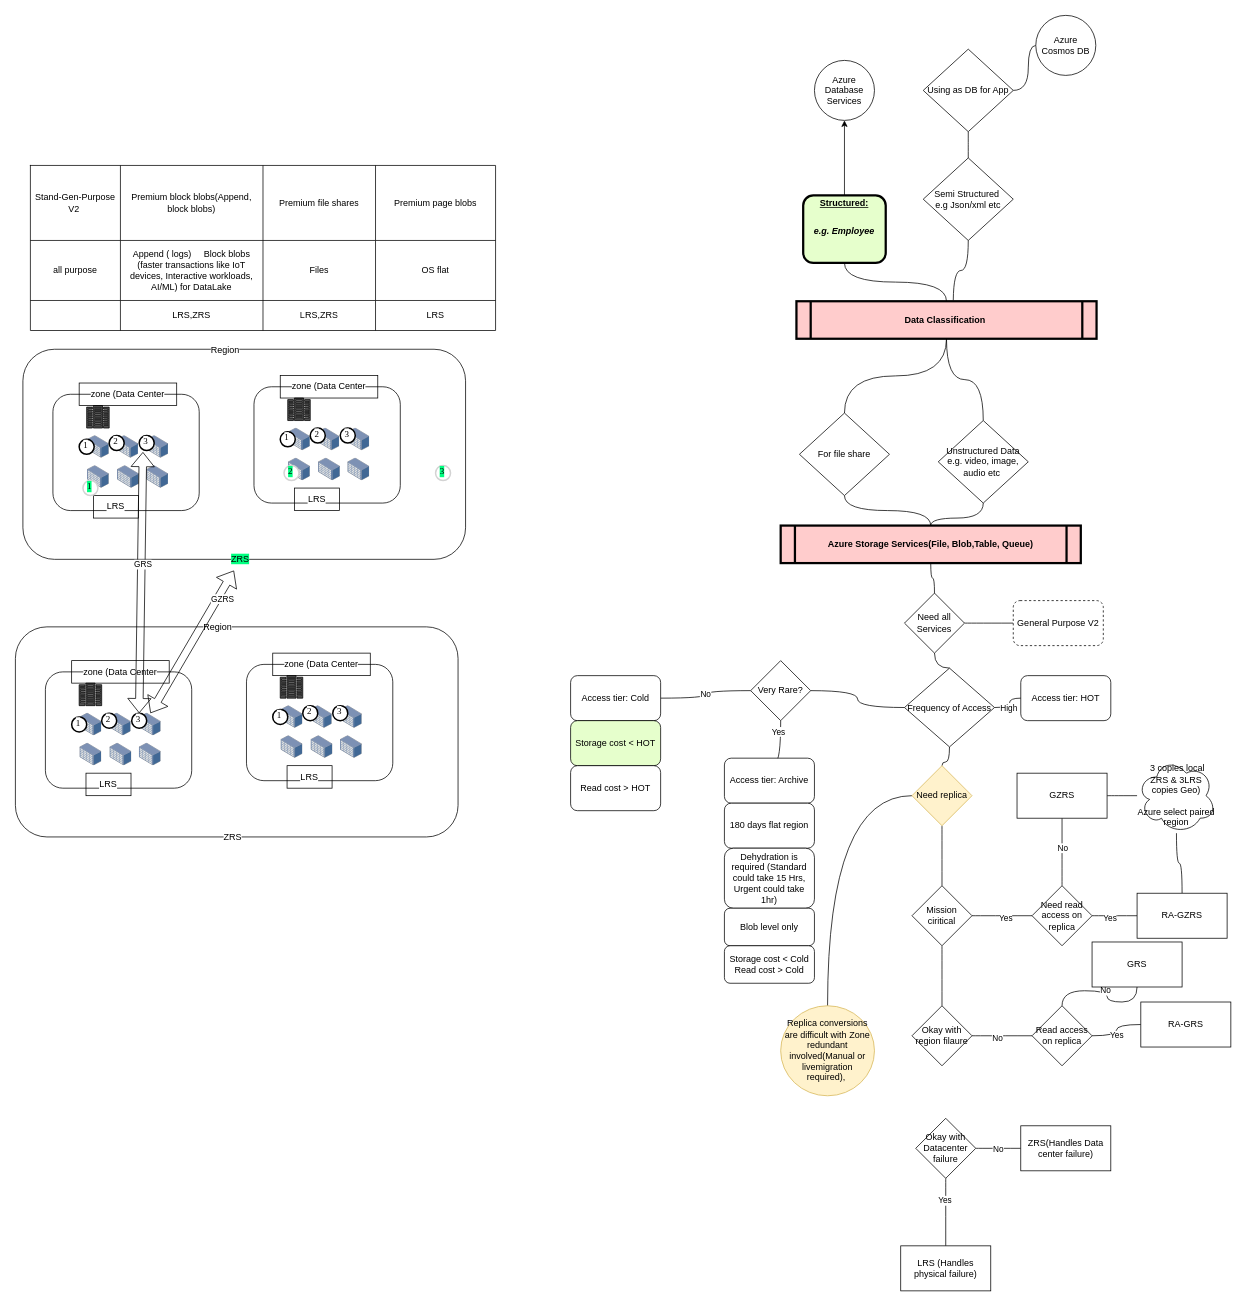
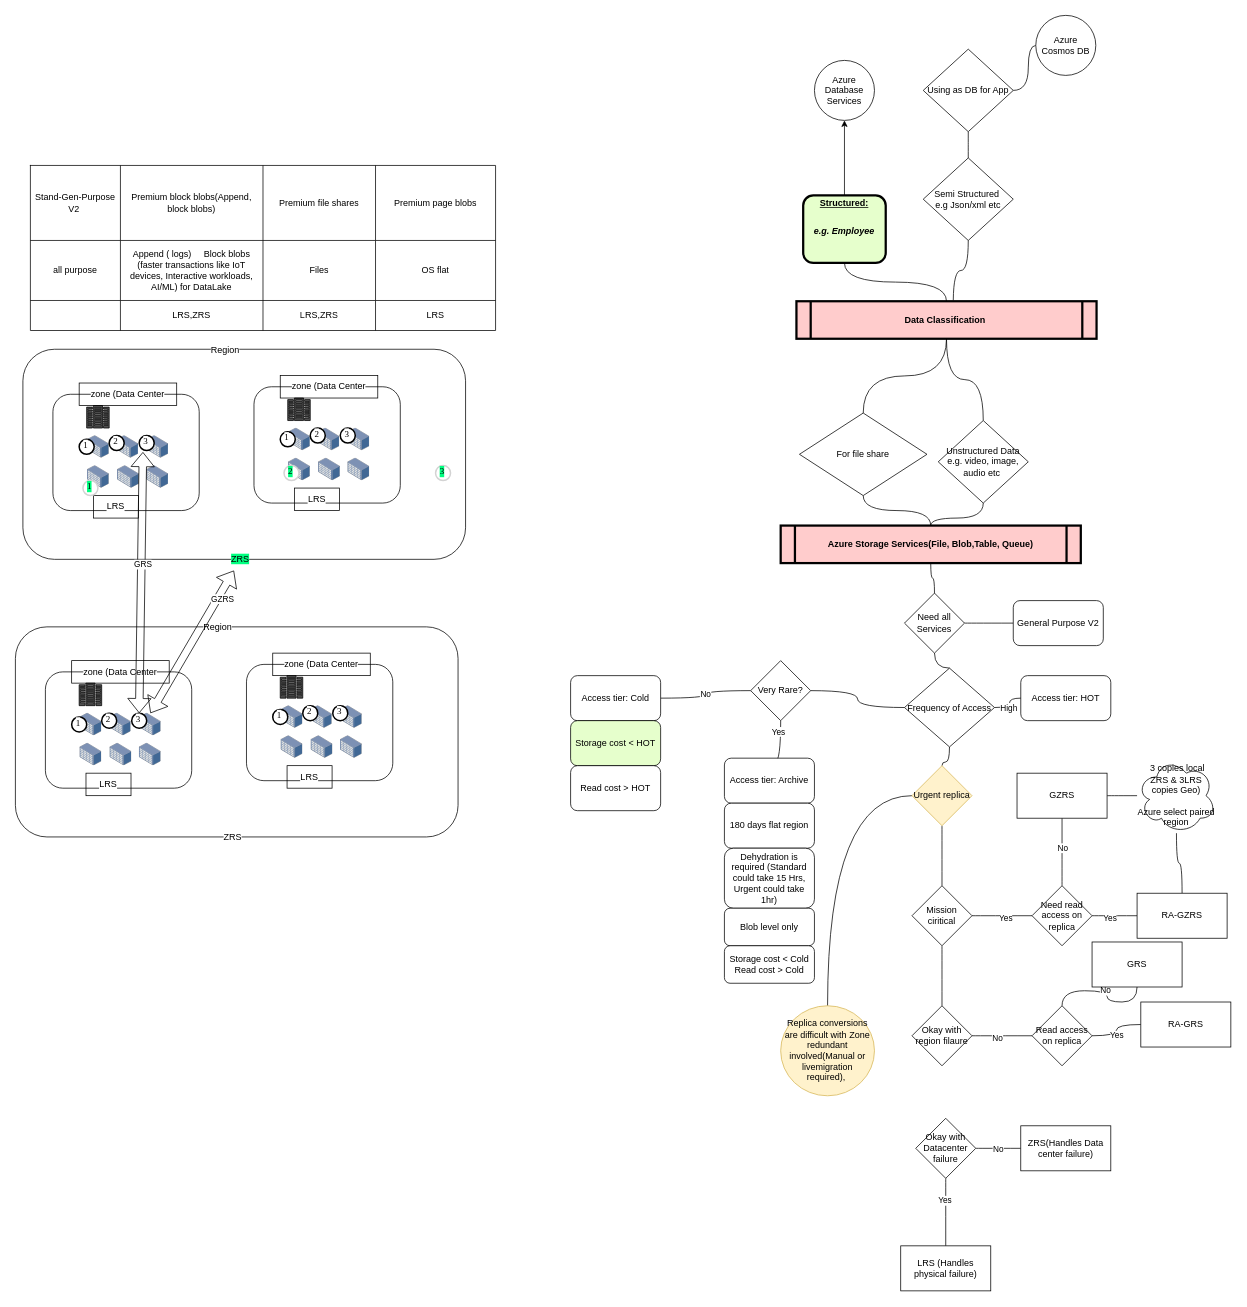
(844, 454) -> (863, 454)
(1058, 623) -> (1058, 623)
(942, 795) -> (942, 795)
